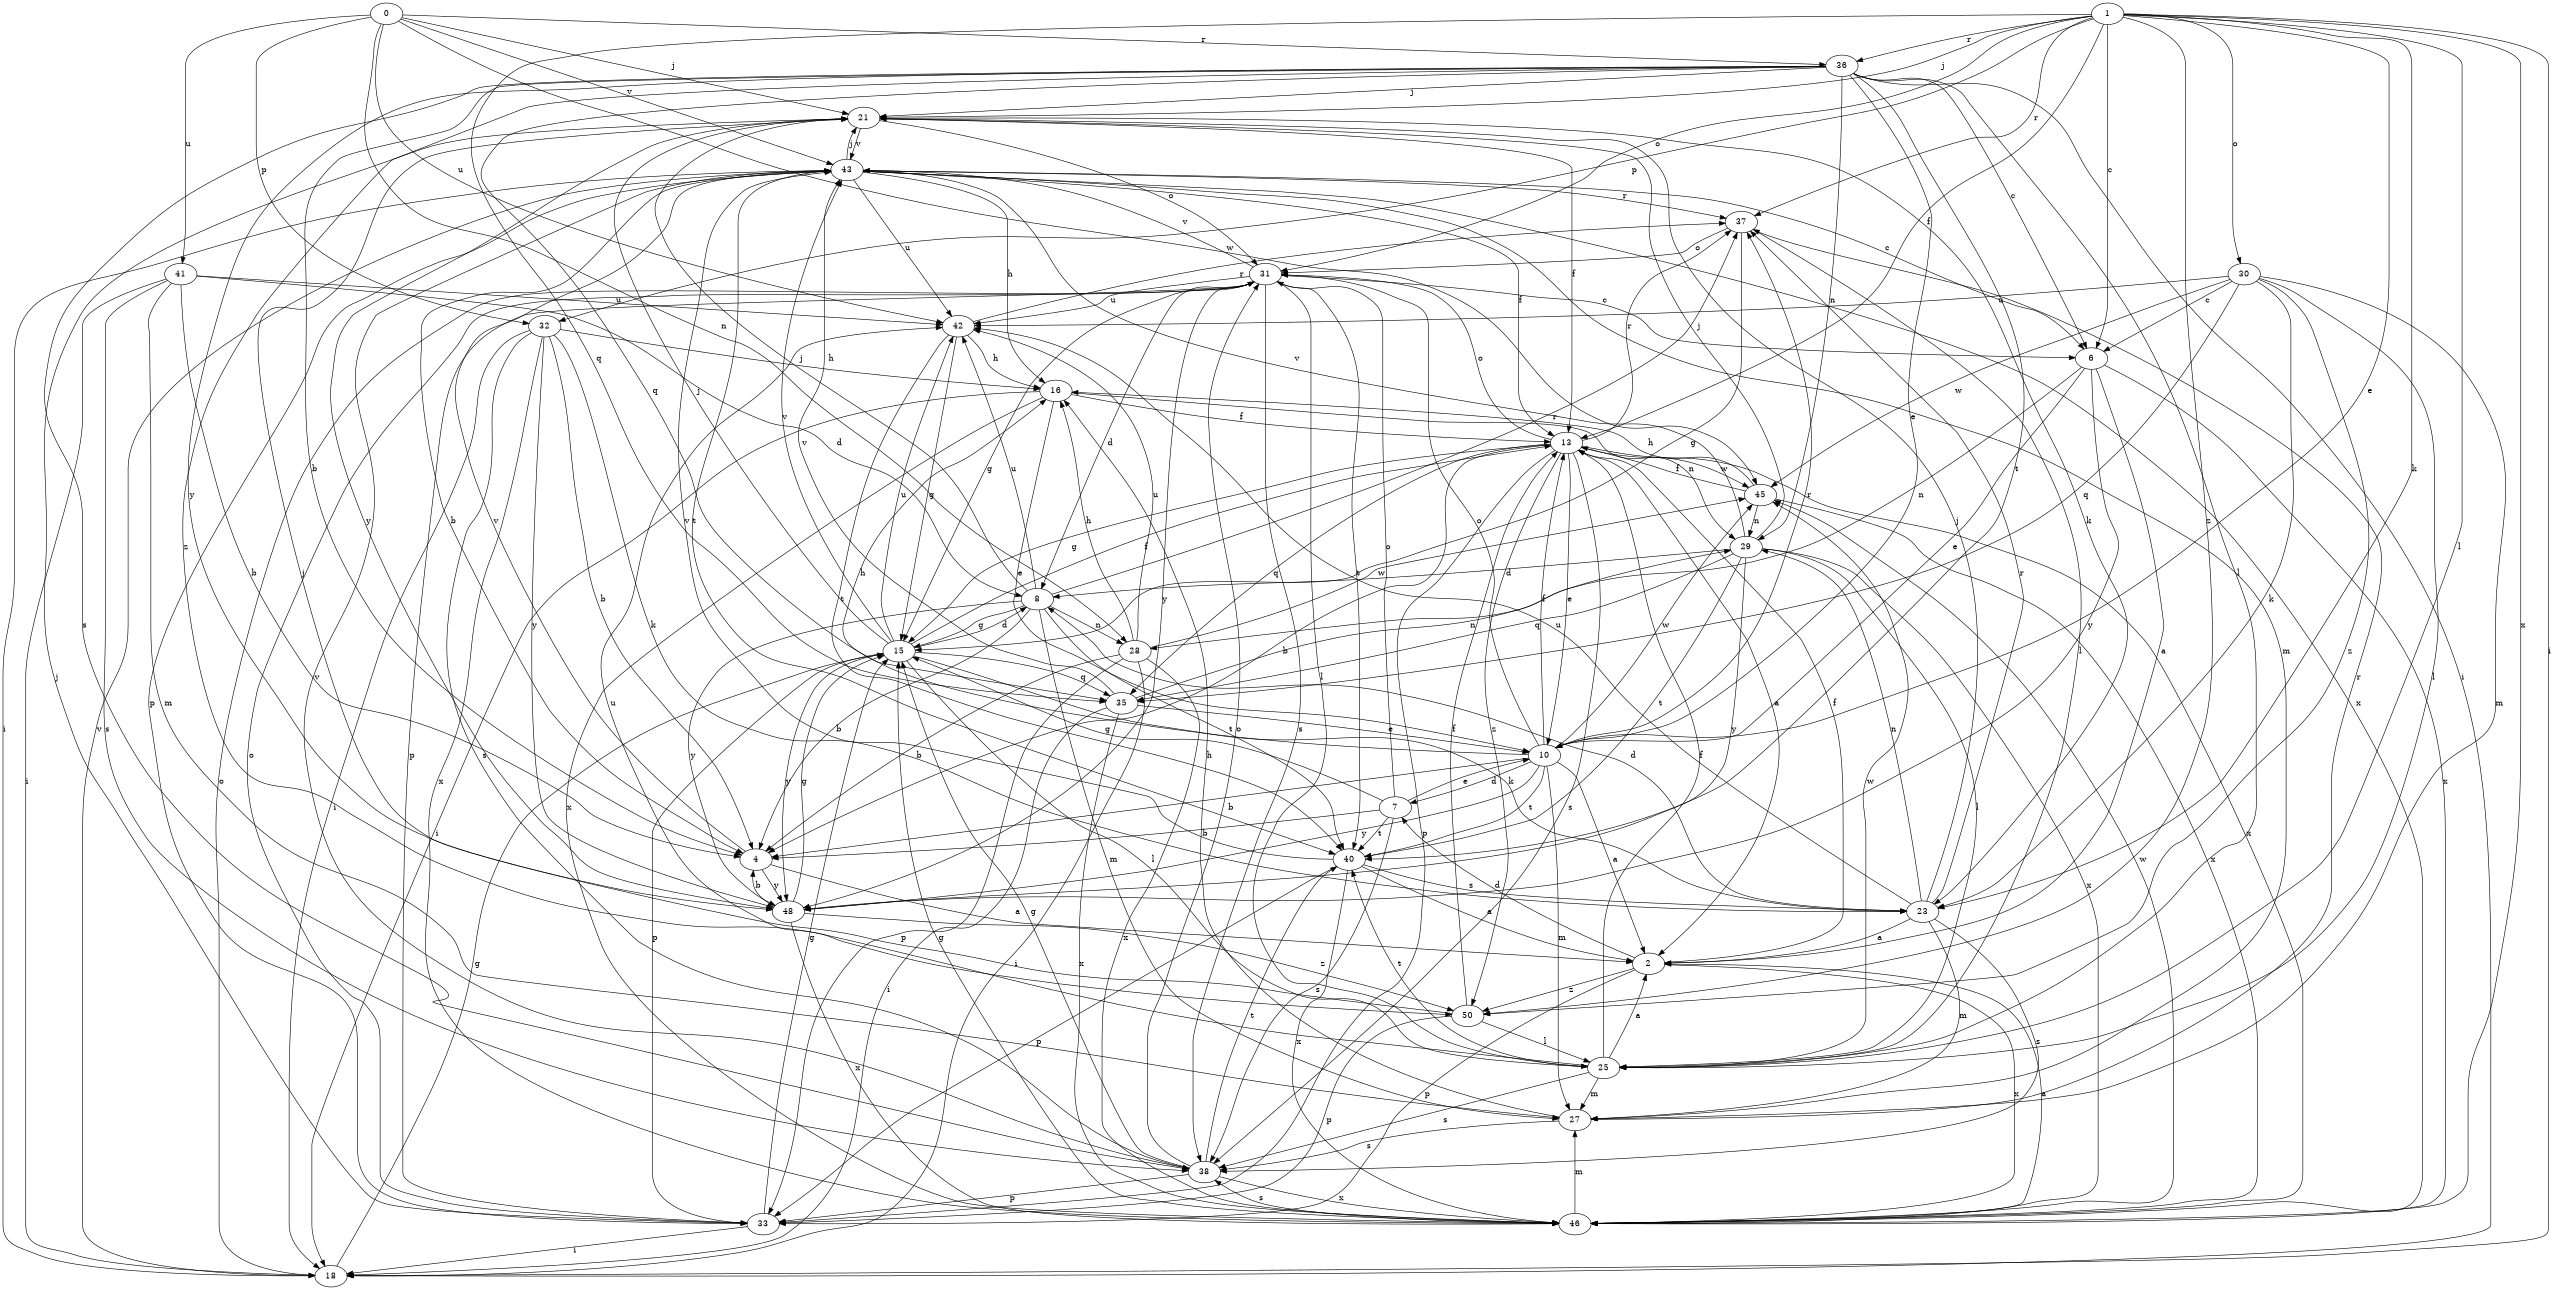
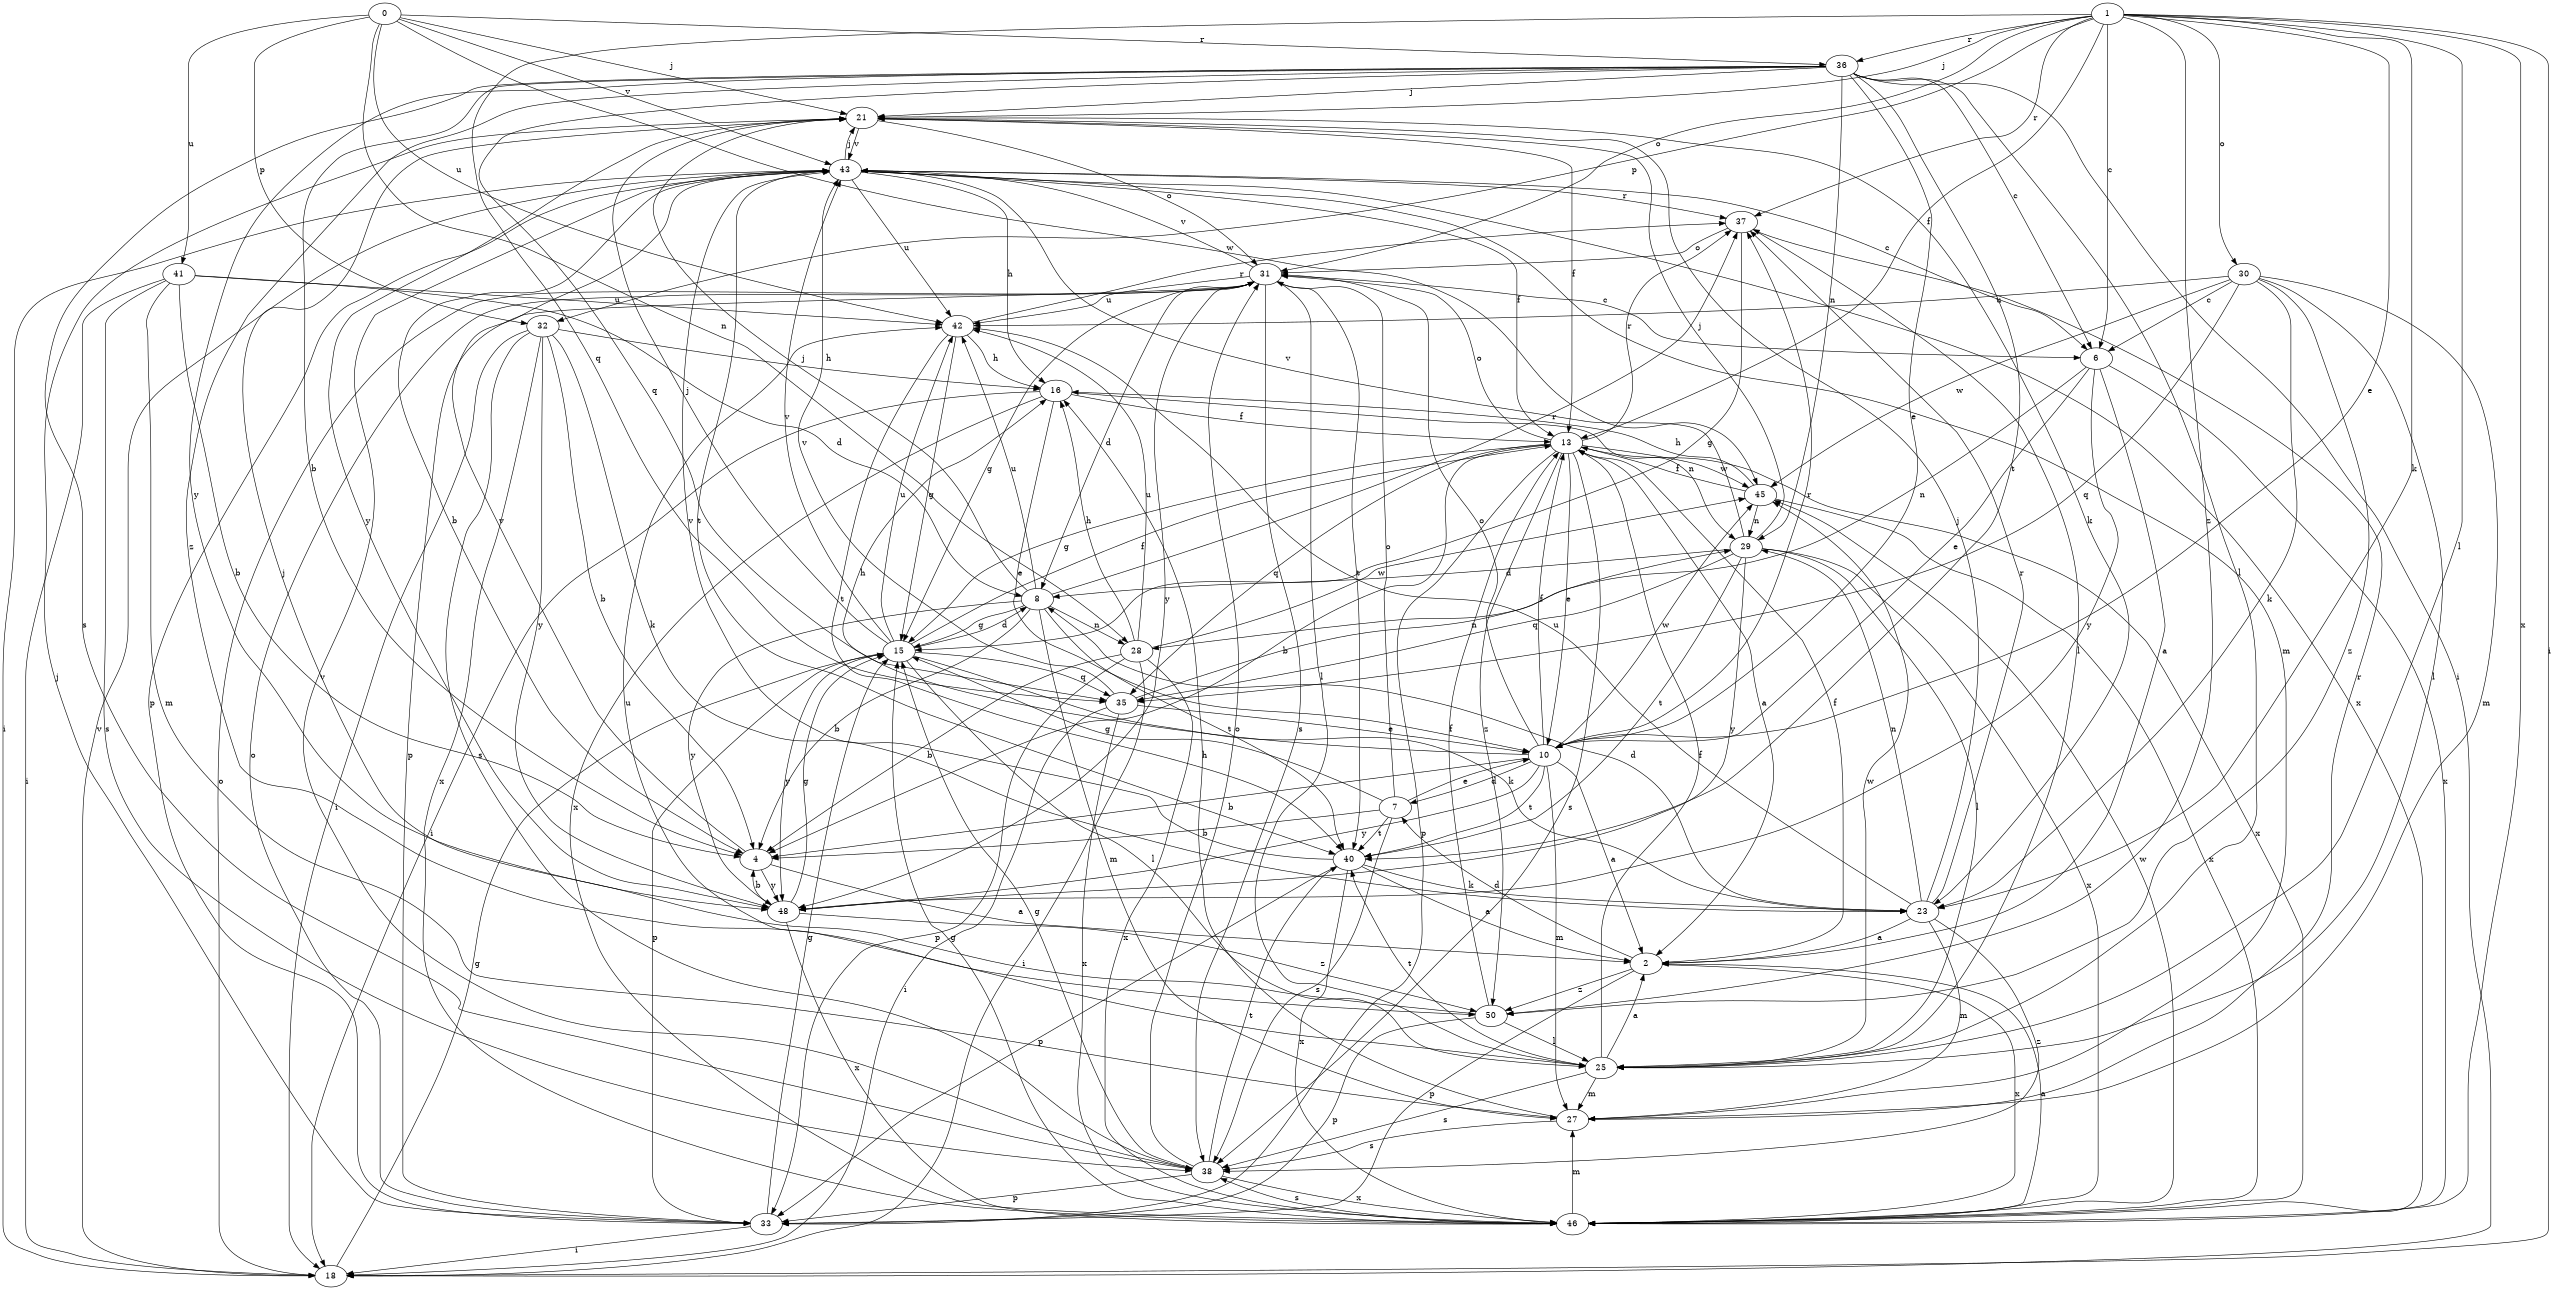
(1471, 886) -> (1471, 886)
(2038, 1042) -> (2039, 1042)
